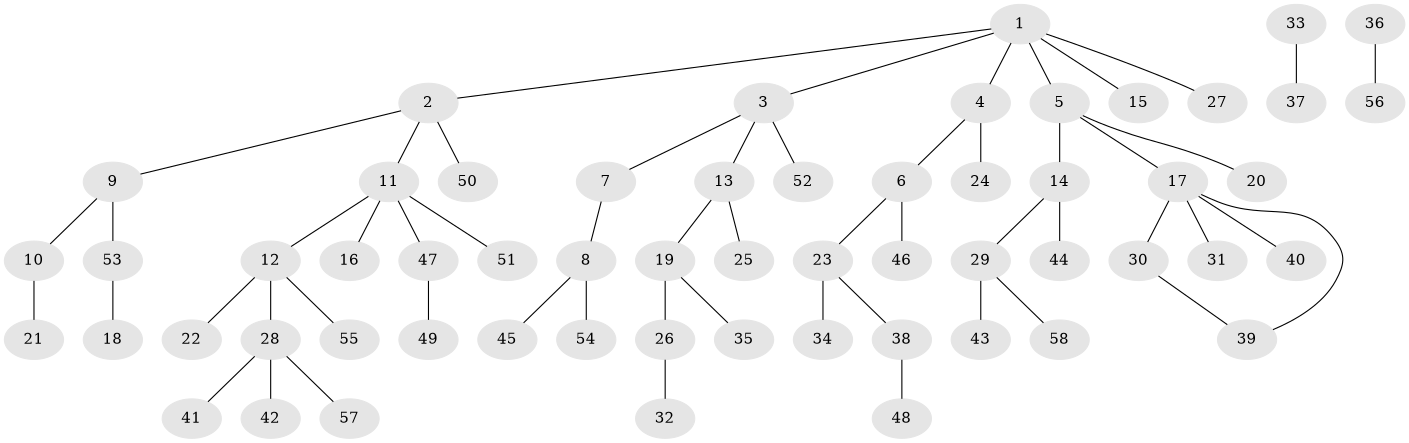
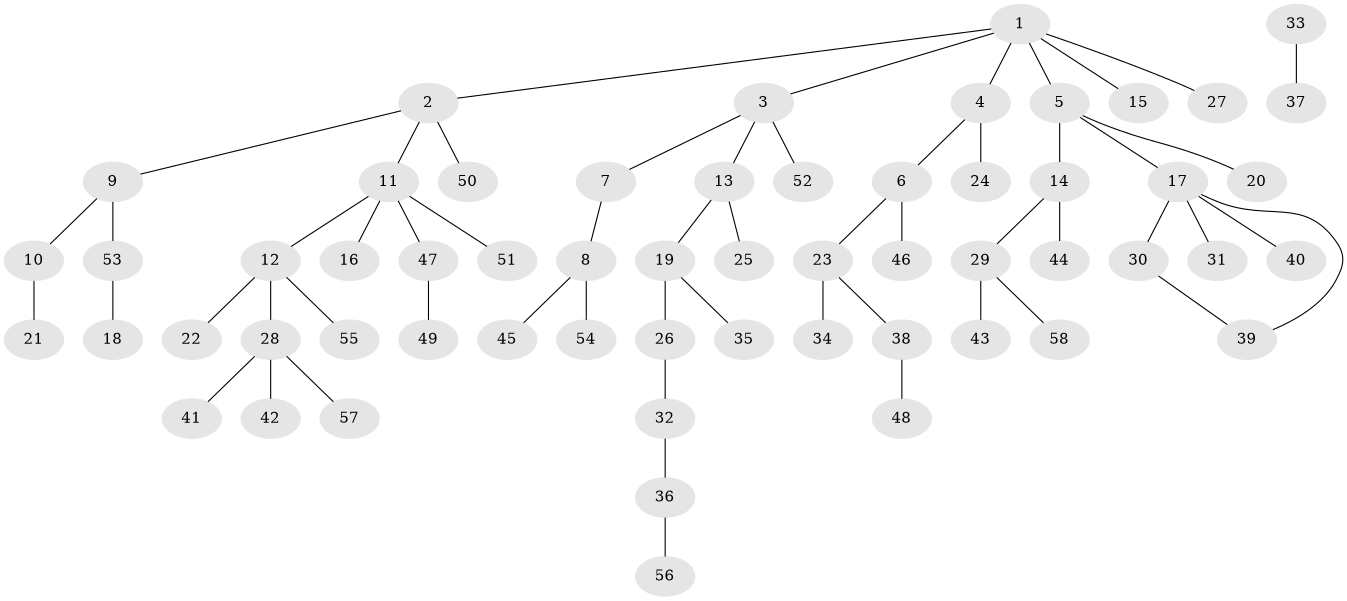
none -> (665, 458)
